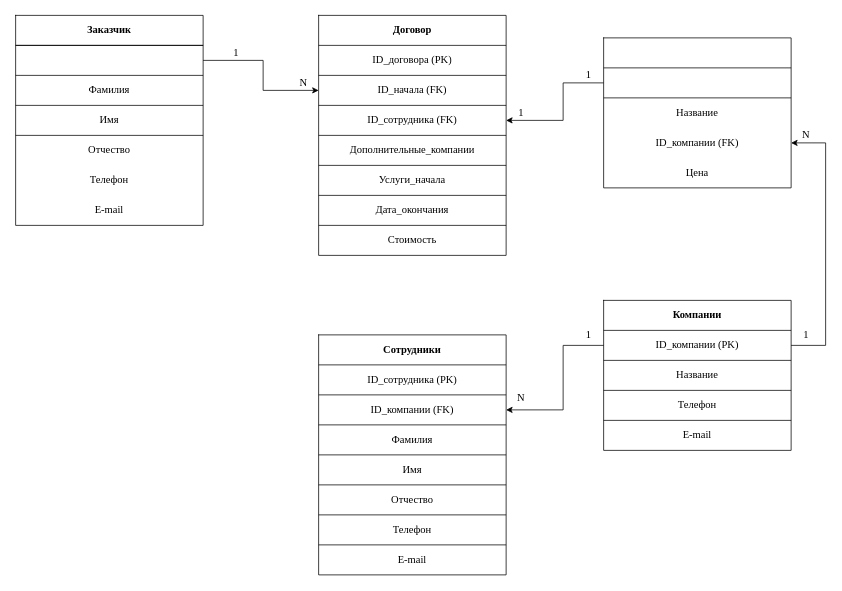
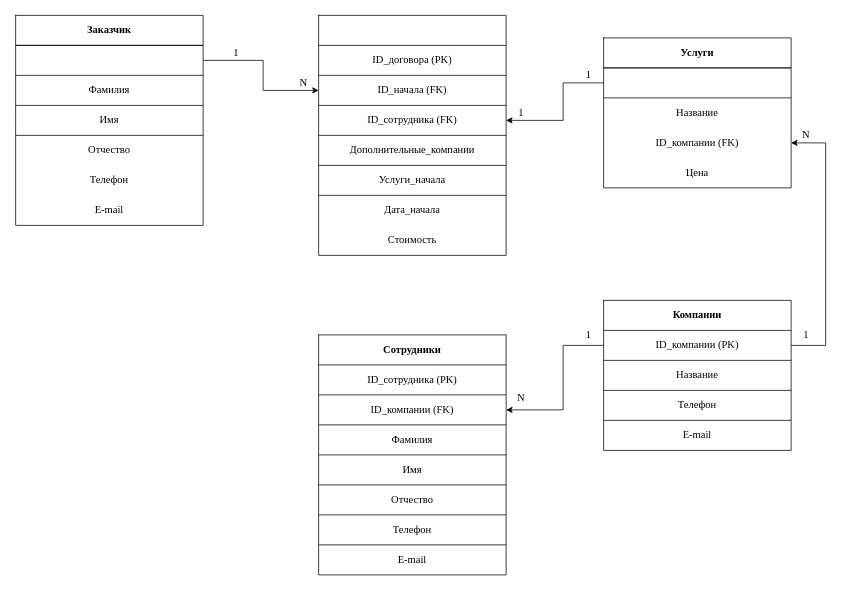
(412, 30) -> none
none -> (697, 53)
(412, 210) -> (412, 210)
